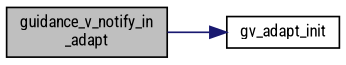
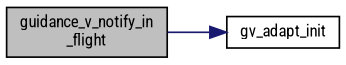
(87, 32) -> (87, 32)
